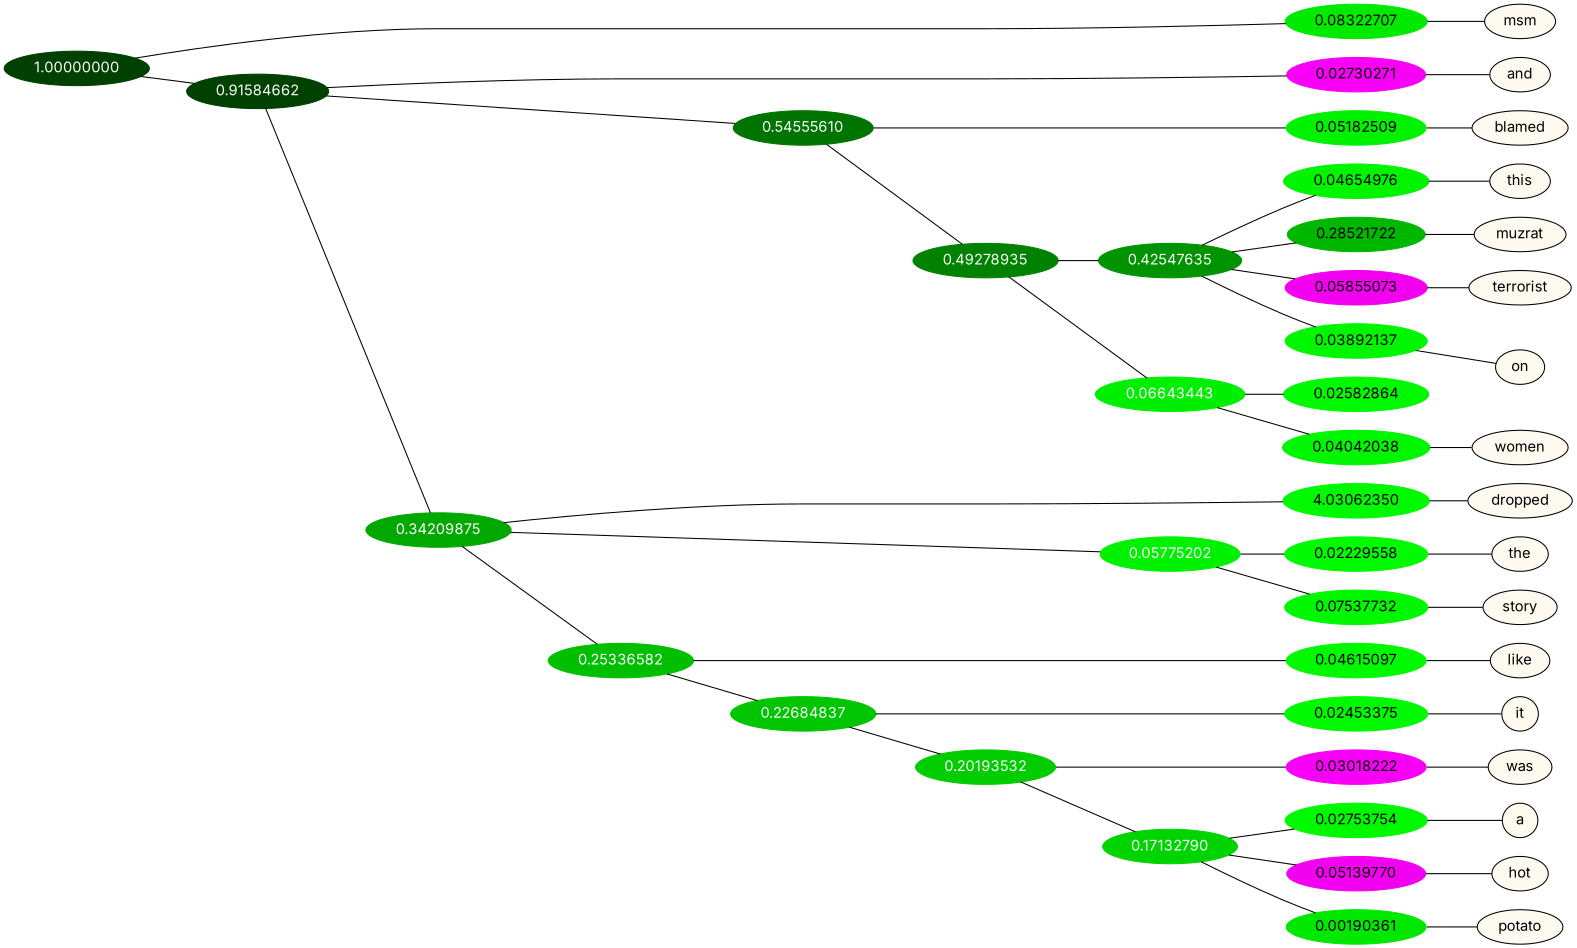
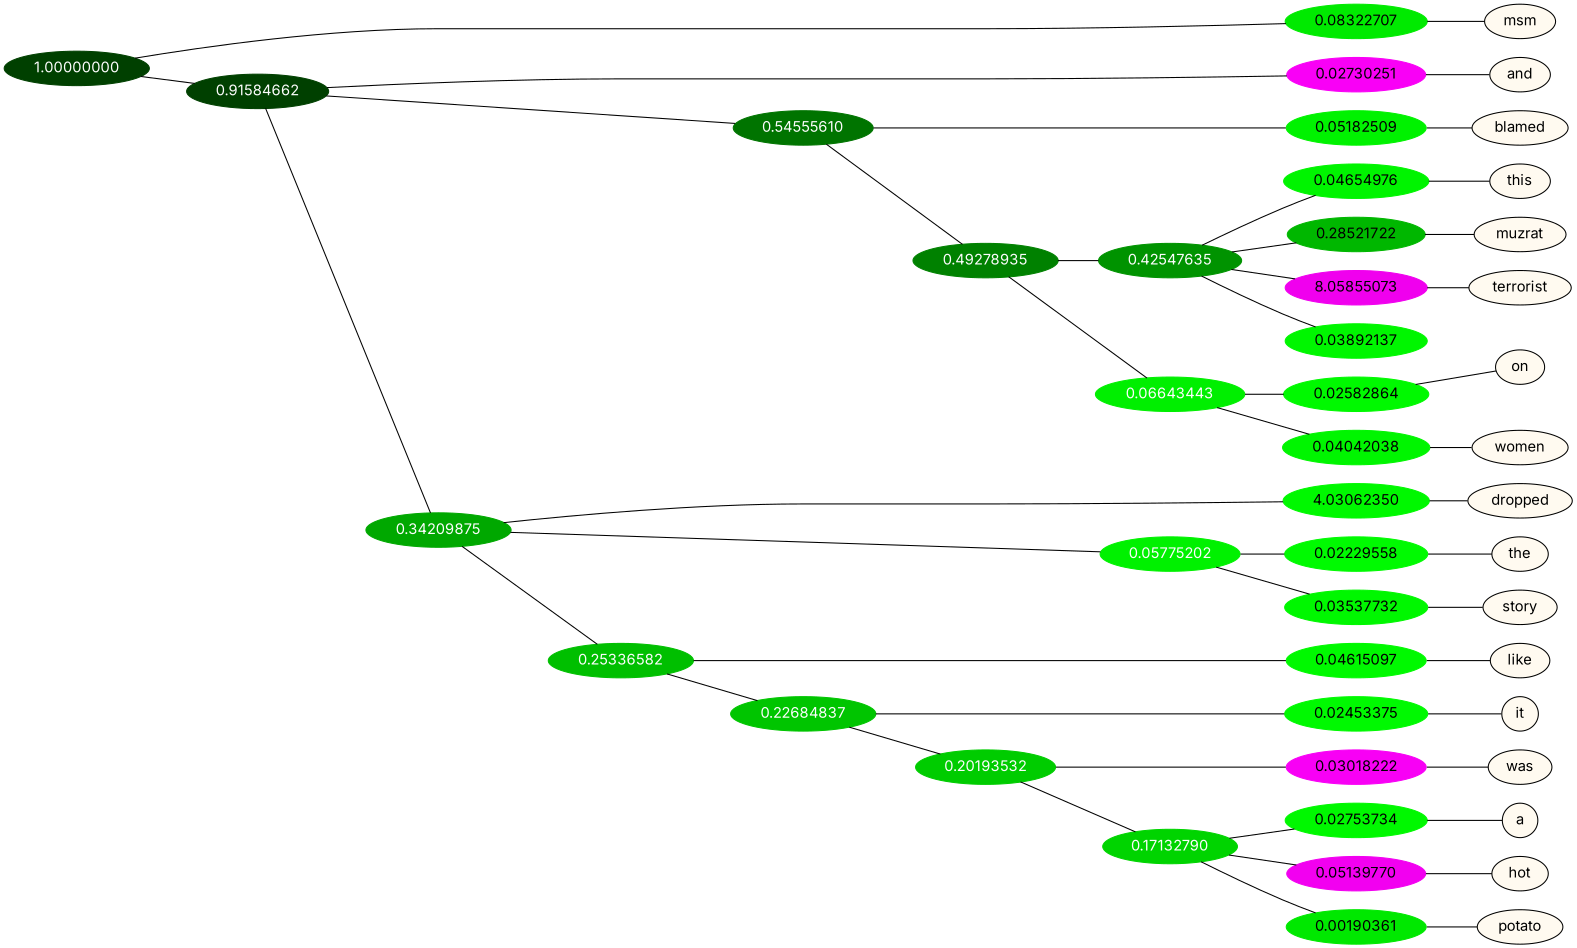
(1356, 75) -> (1356, 75)
(1356, 288) -> (1356, 288)
(1456, 357) -> (1456, 378)
(1356, 607) -> (1356, 607)
(1356, 820) -> (1356, 820)
